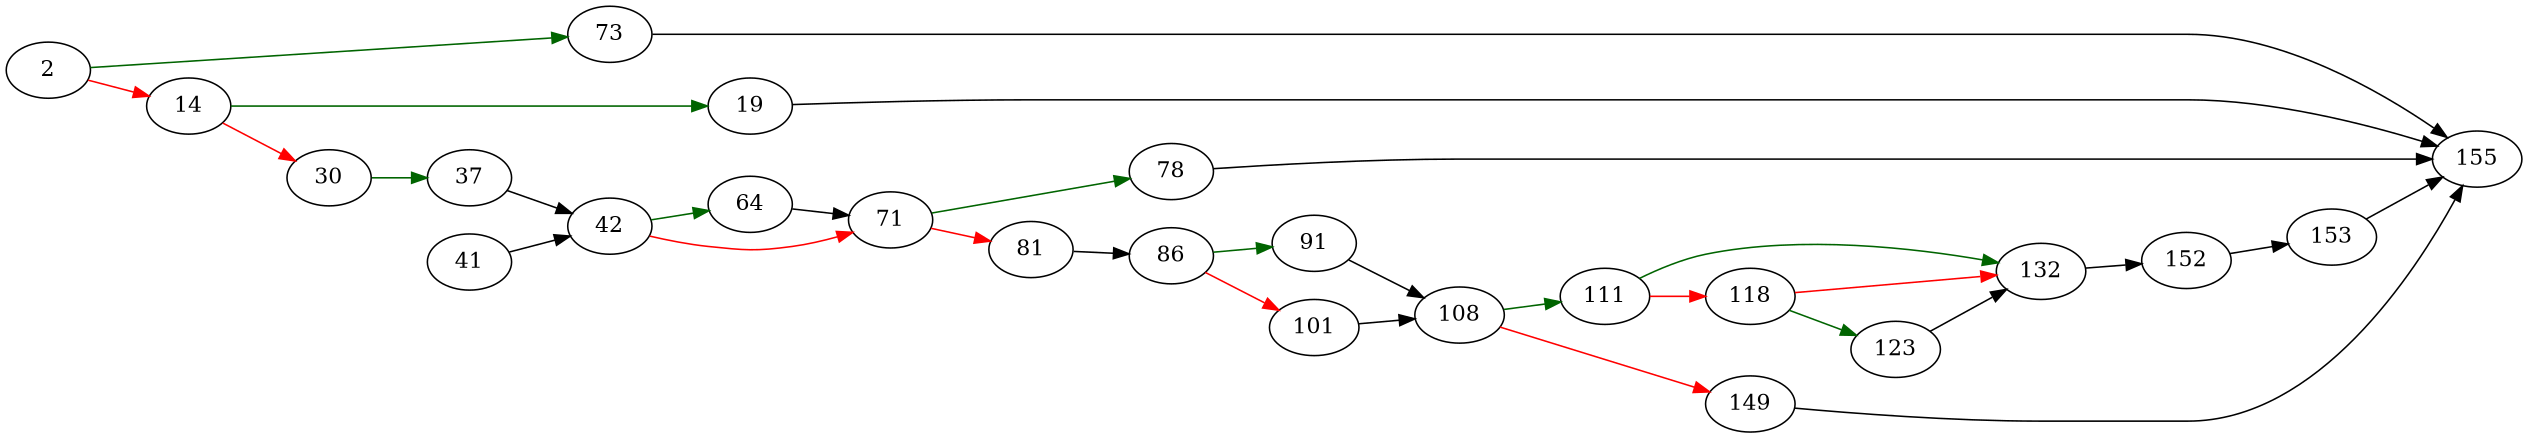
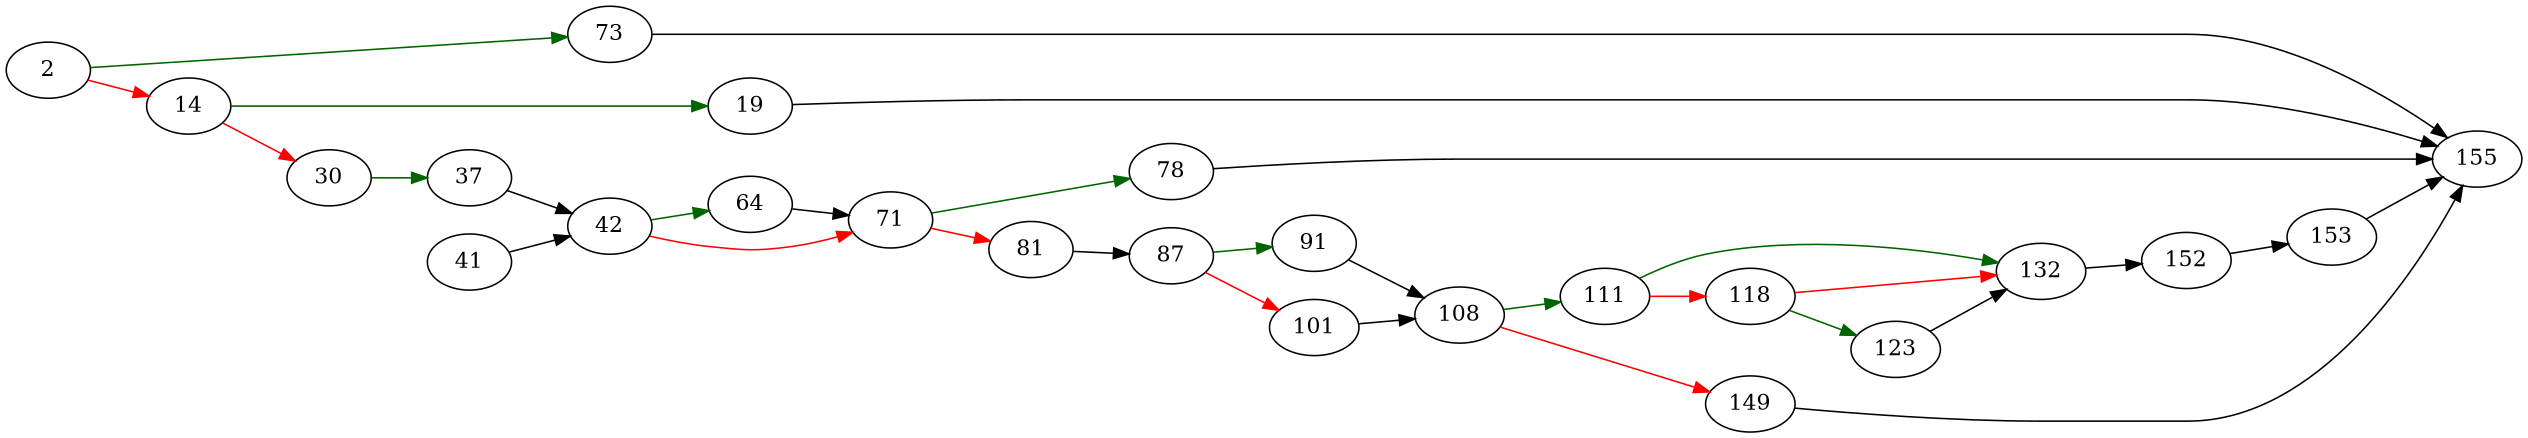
(1171, 256) -> (1171, 256)
